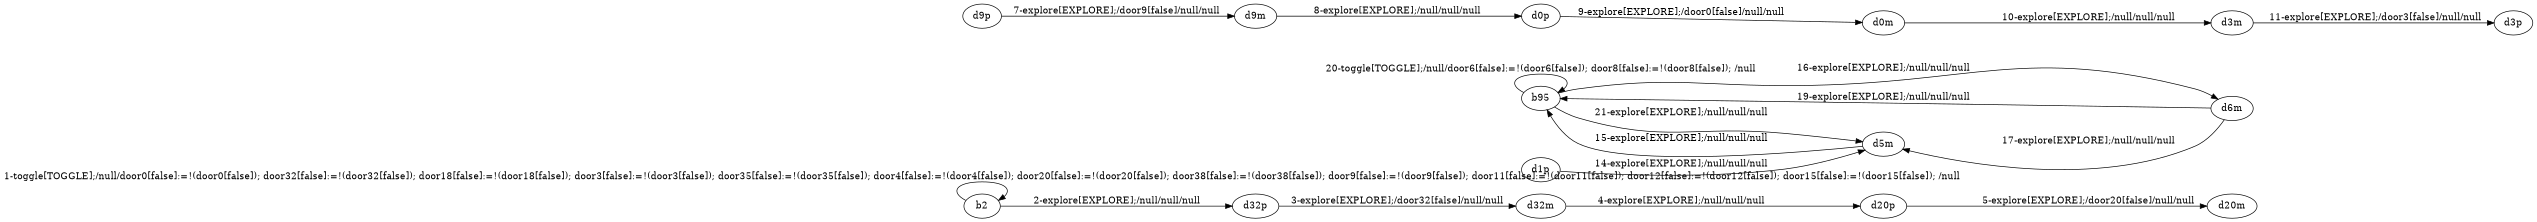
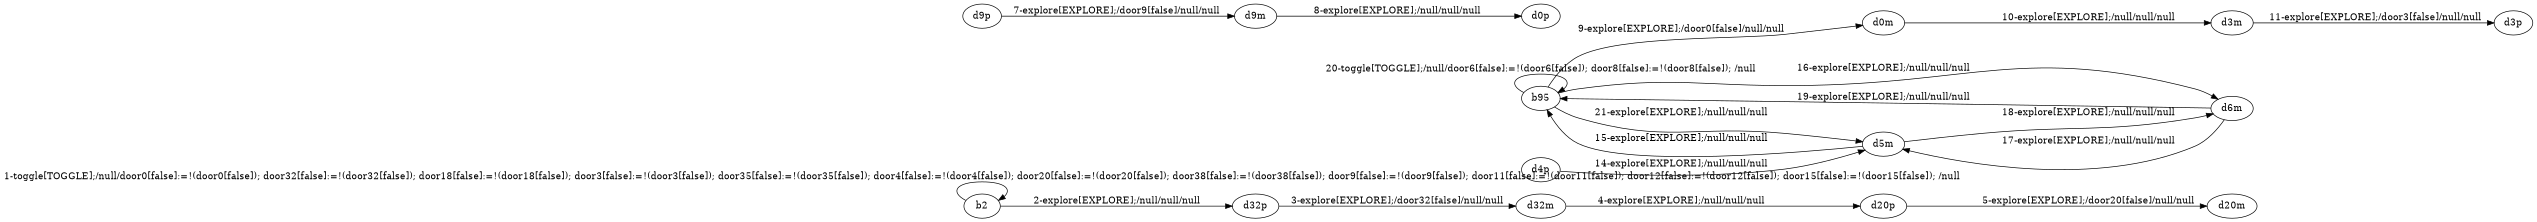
(1708, 19) -> (1695, 39)
none -> (2055, 129)
(1541, 170) -> (1541, 170)
